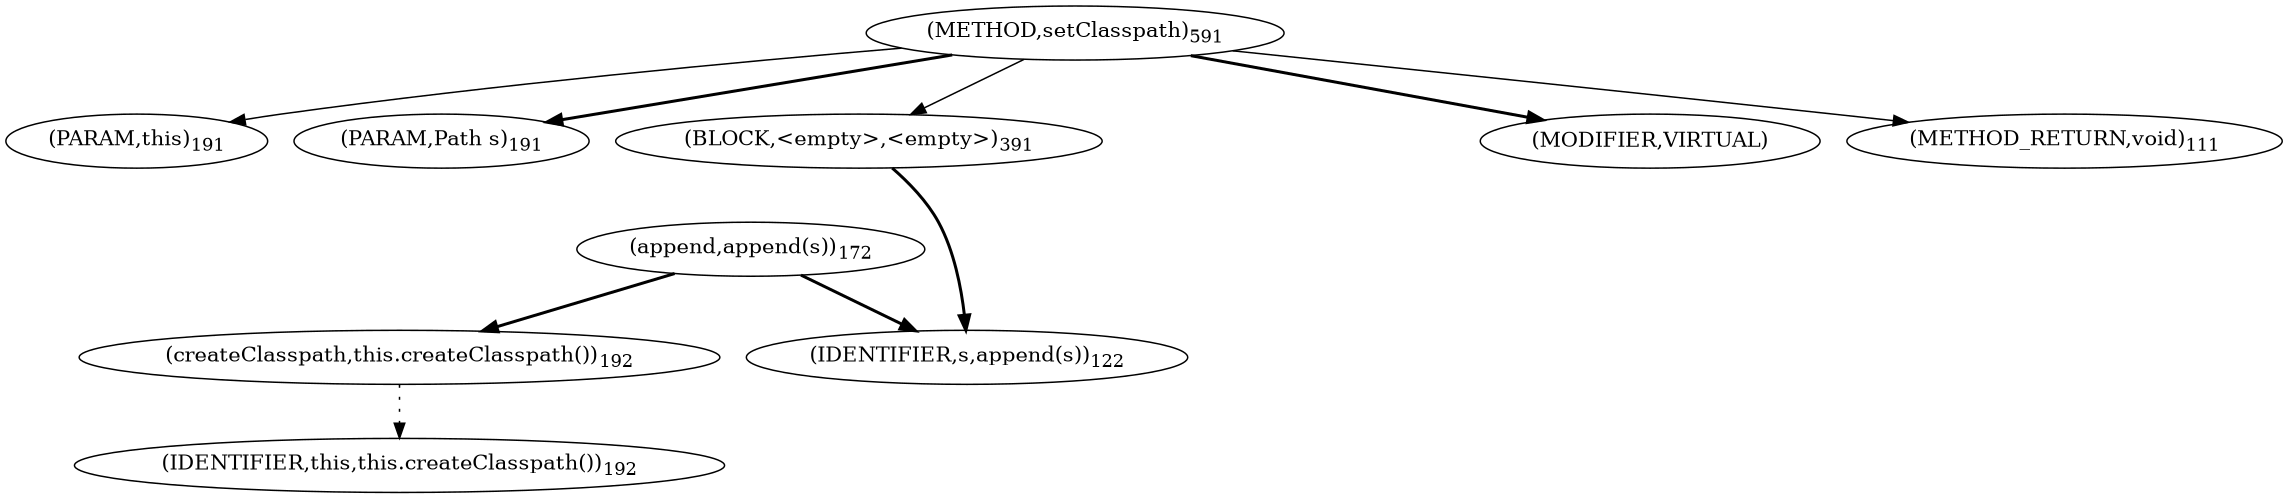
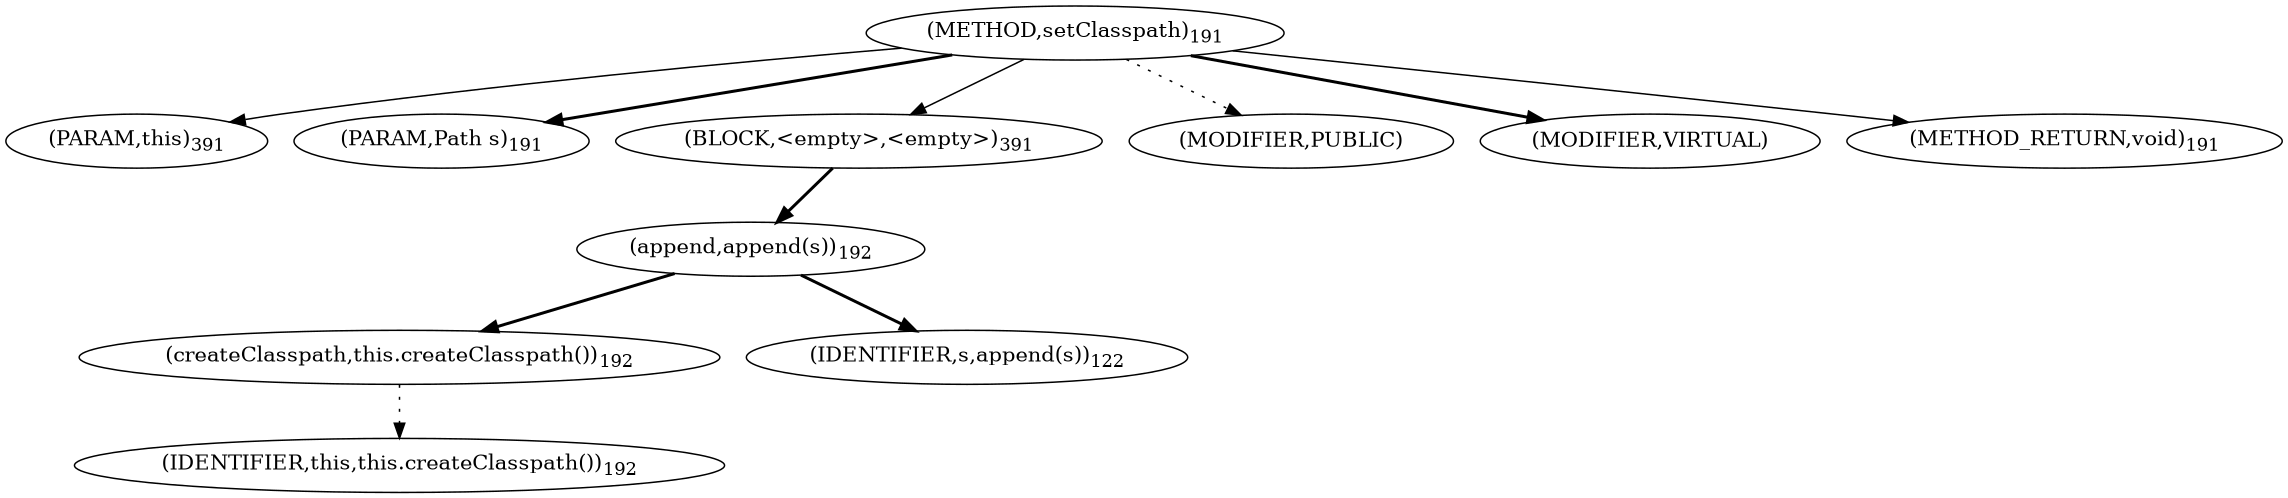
(1207, 31) -> (1207, 31)
(208, 139) -> (208, 139)
(2203, 139) -> (2203, 139)
none -> (1291, 141)
(944, 234) -> (810, 190)
(855, 247) -> (855, 247)
